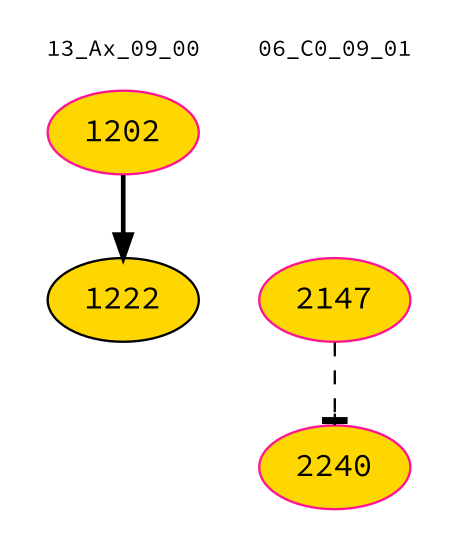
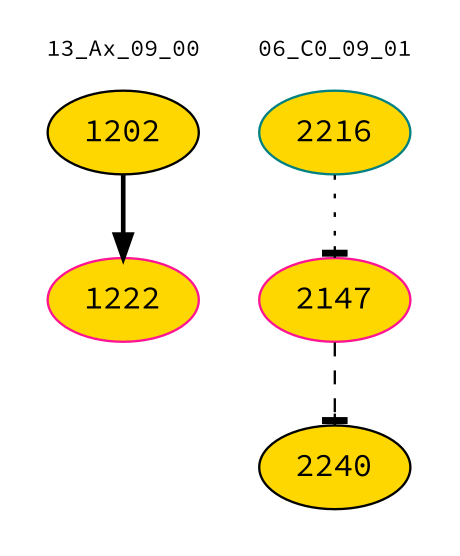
(123, 133) -> (123, 133)
none -> (335, 133)
(123, 300) -> (123, 300)
(335, 467) -> (335, 467)
